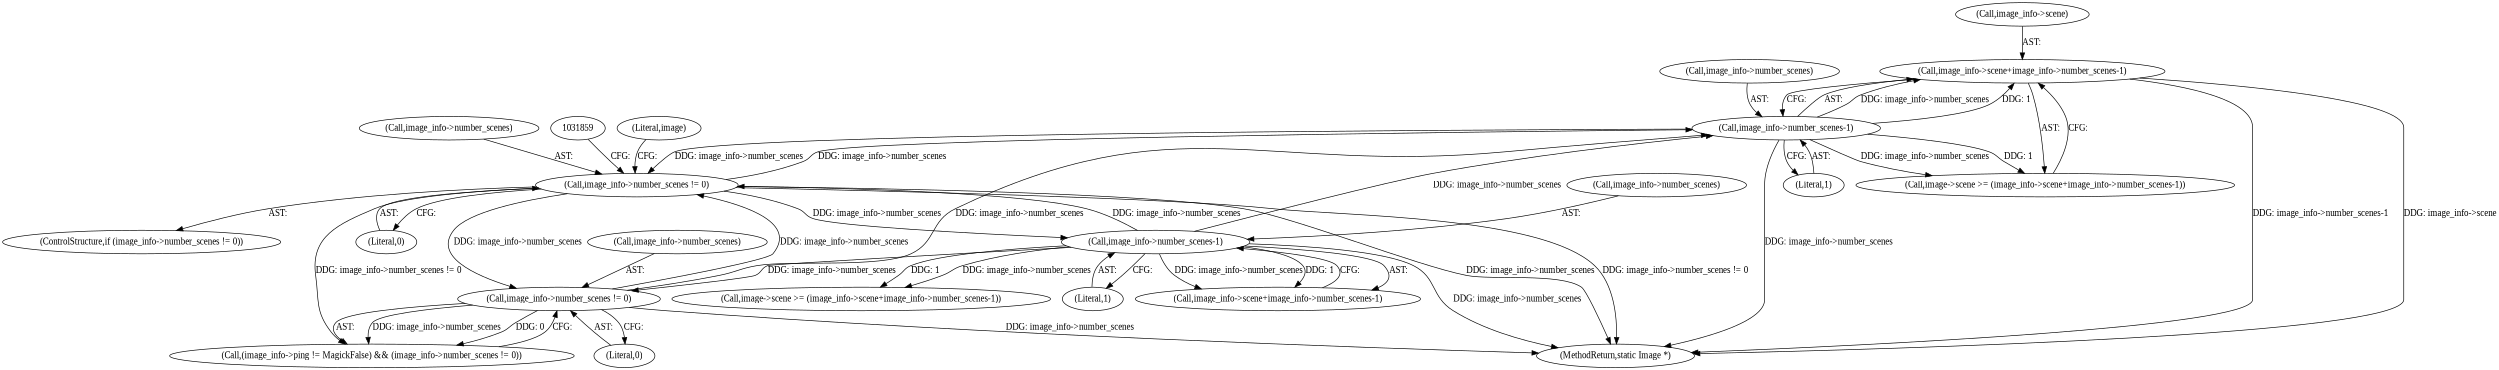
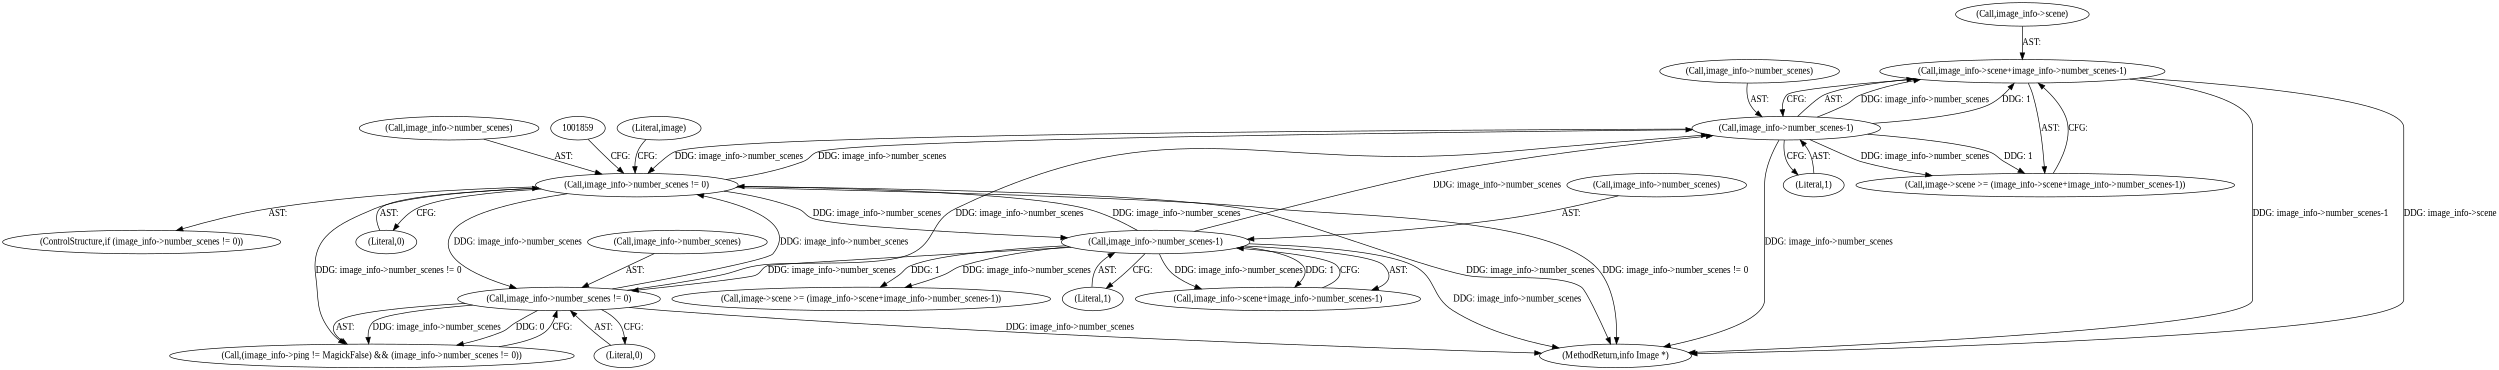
(578, 128) -> (578, 128)
(1615, 356) -> (1615, 356)
